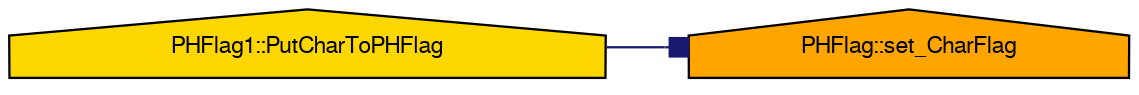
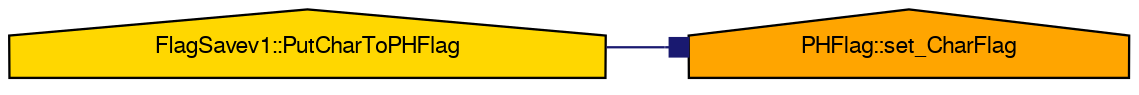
(307, 47) -> (307, 47)
